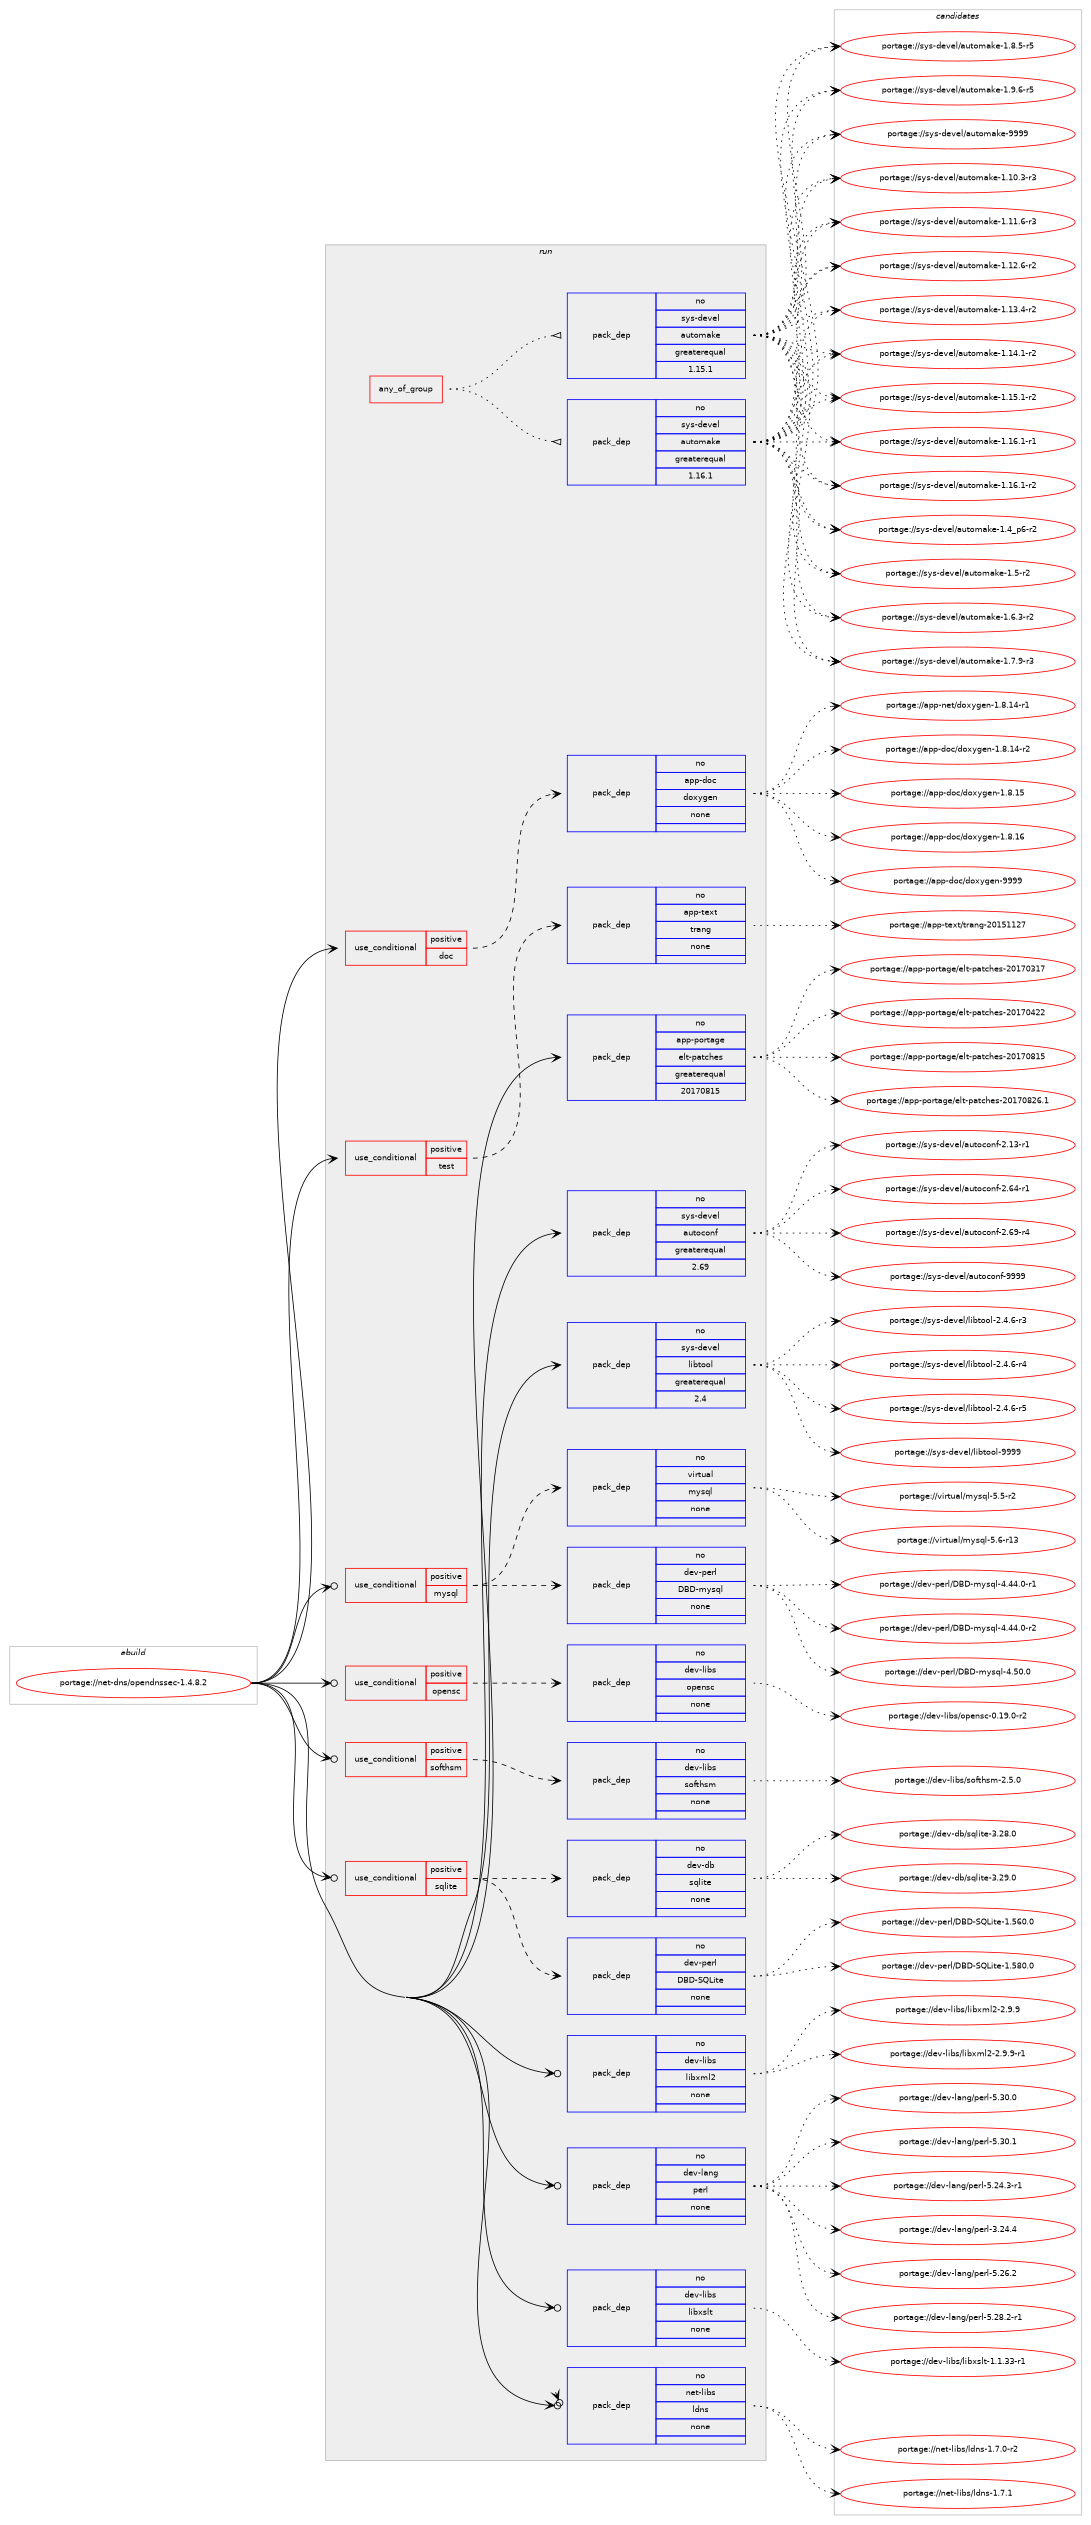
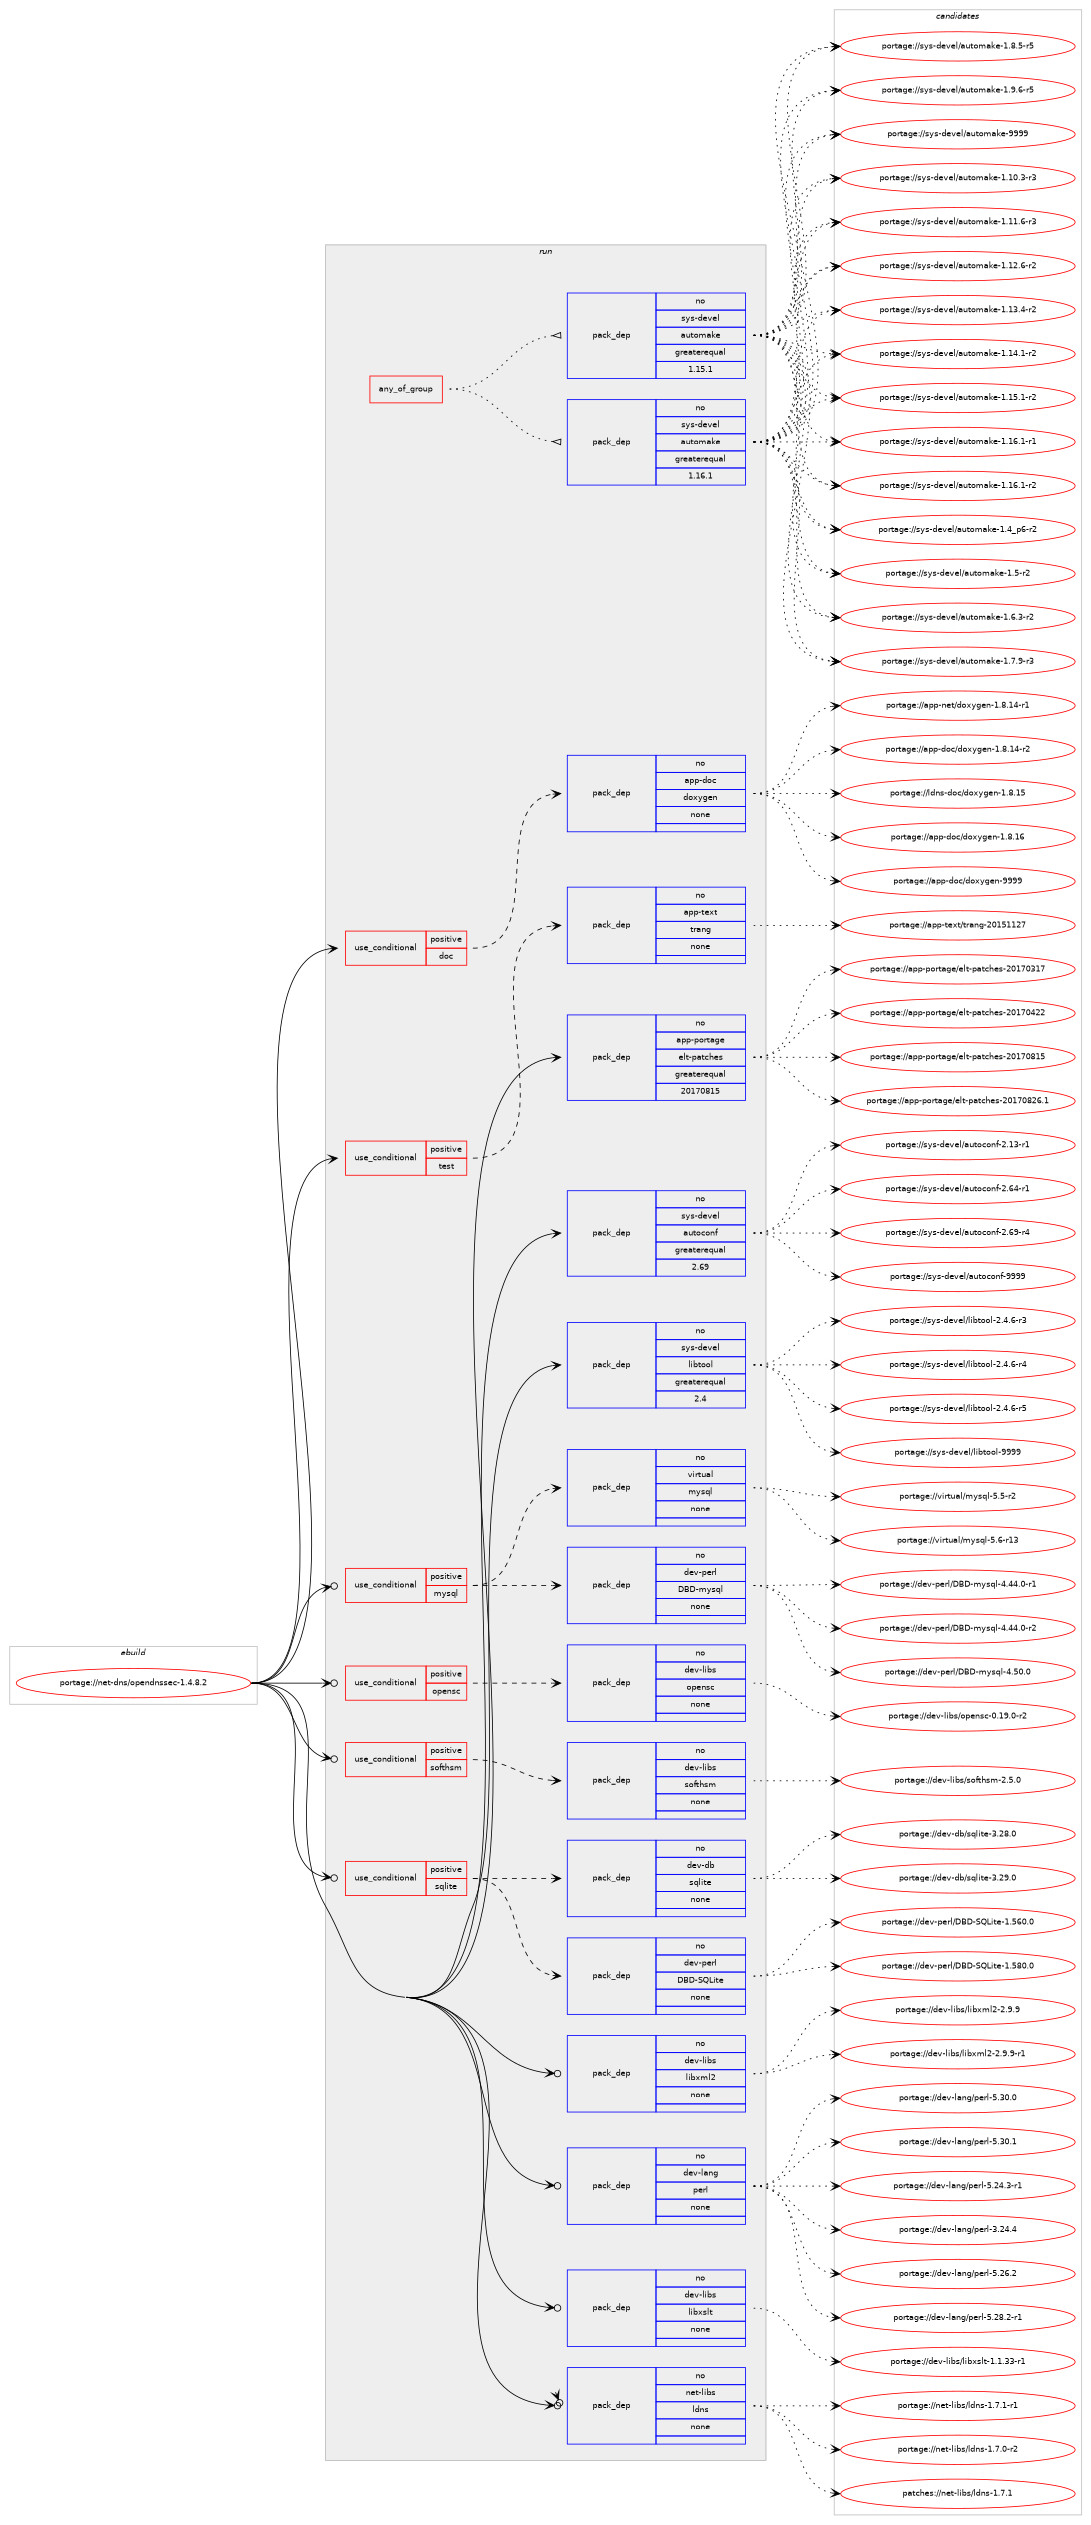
(958, 794) -> (958, 794)
none -> (958, 2406)
(958, 2494) -> (958, 2494)
